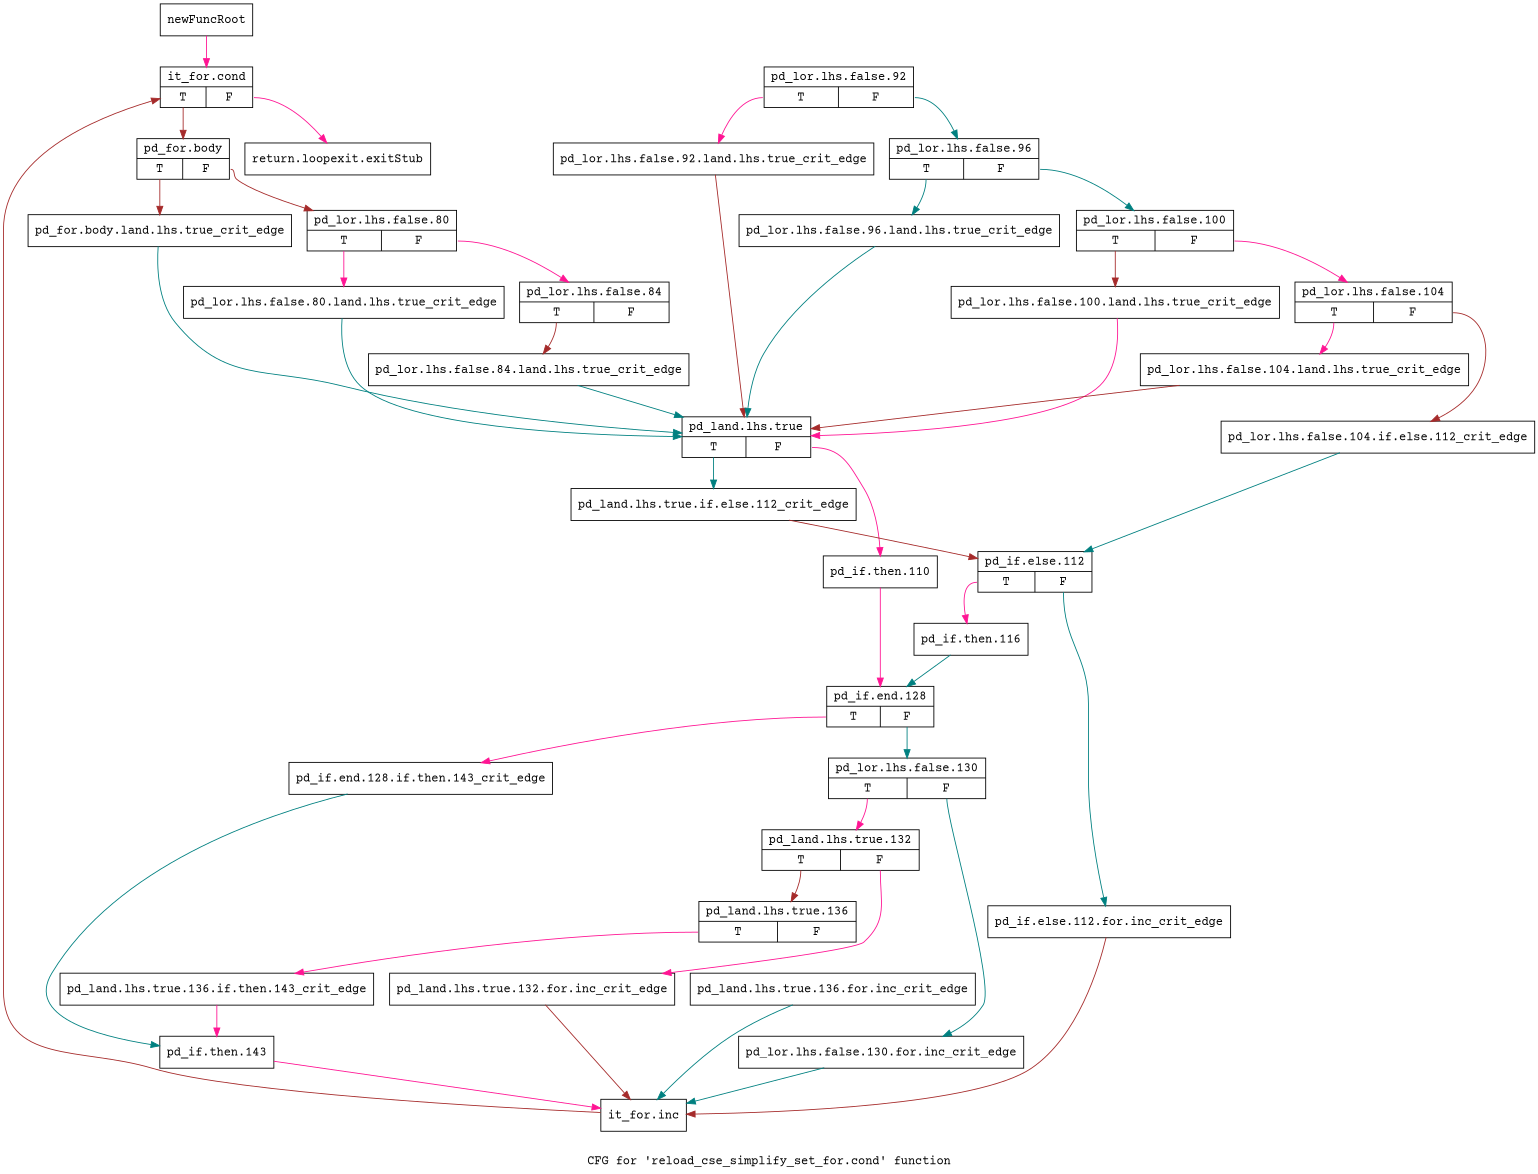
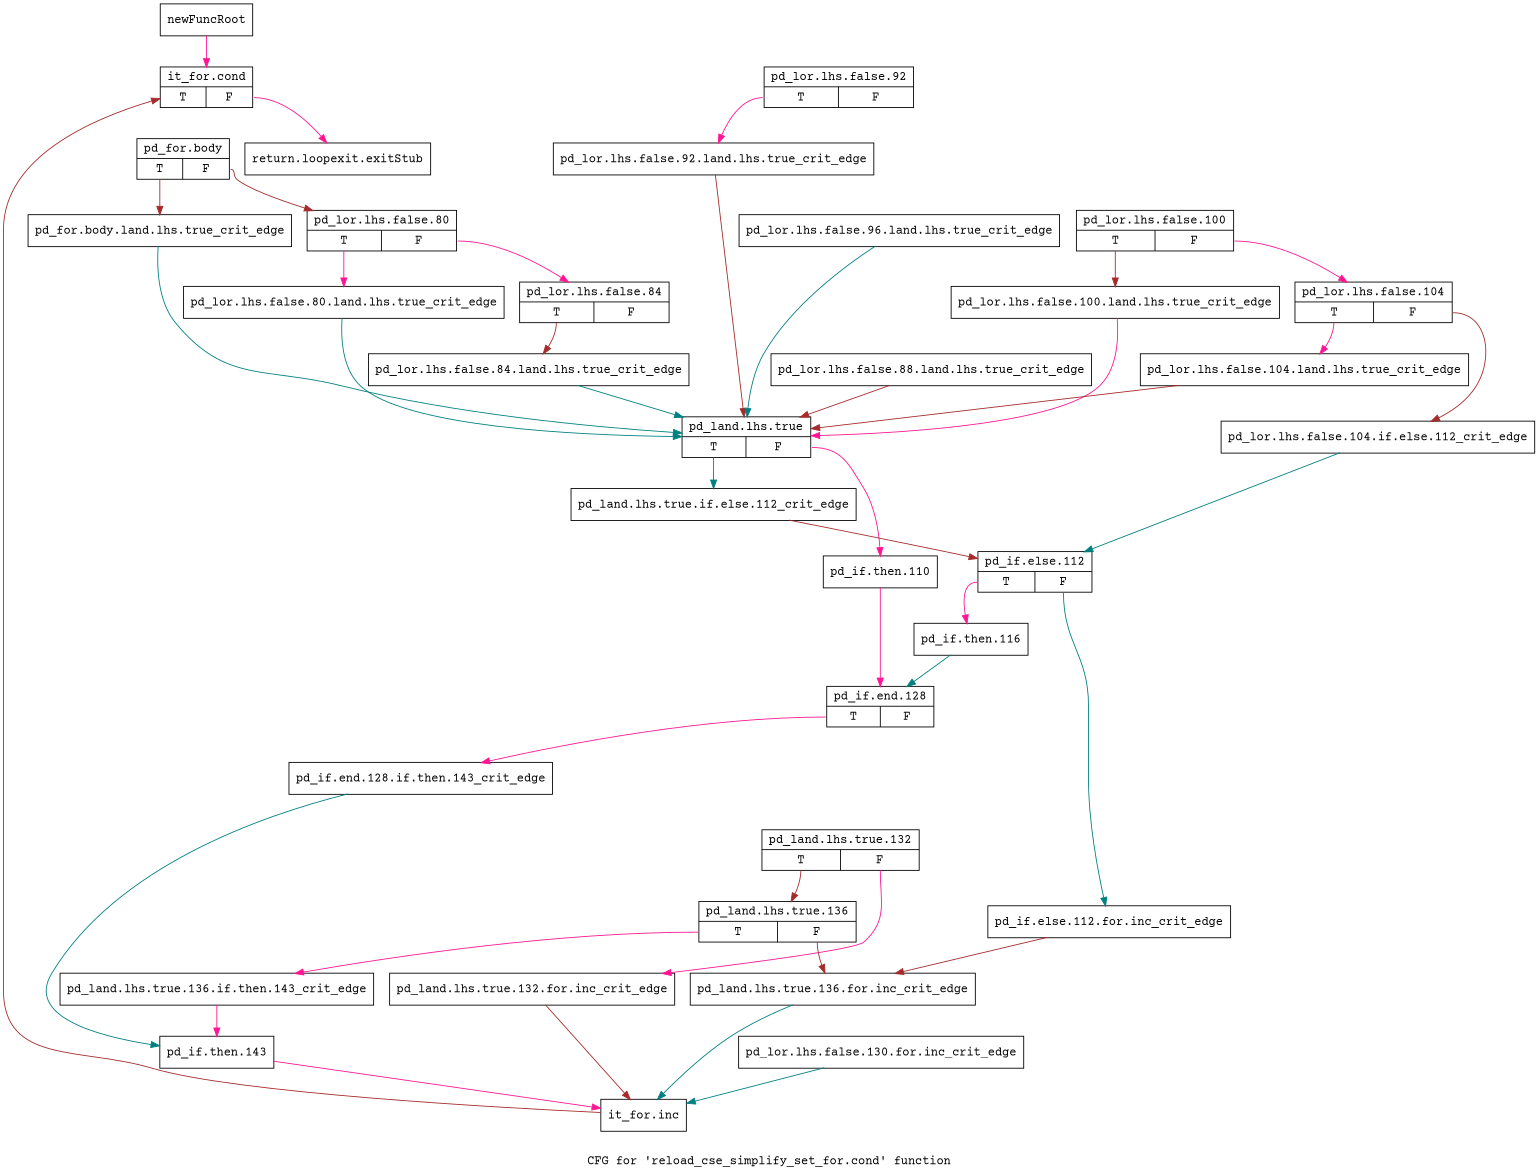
(183, 119) -> none
(964, 159) -> none
none -> (931, 370)
(907, 778) -> none
none -> (820, 958)
(942, 1096) -> (975, 954)
